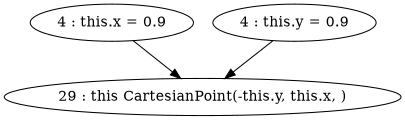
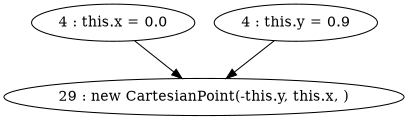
(112, 23) -> (113, 23)
(203, 97) -> (204, 97)
